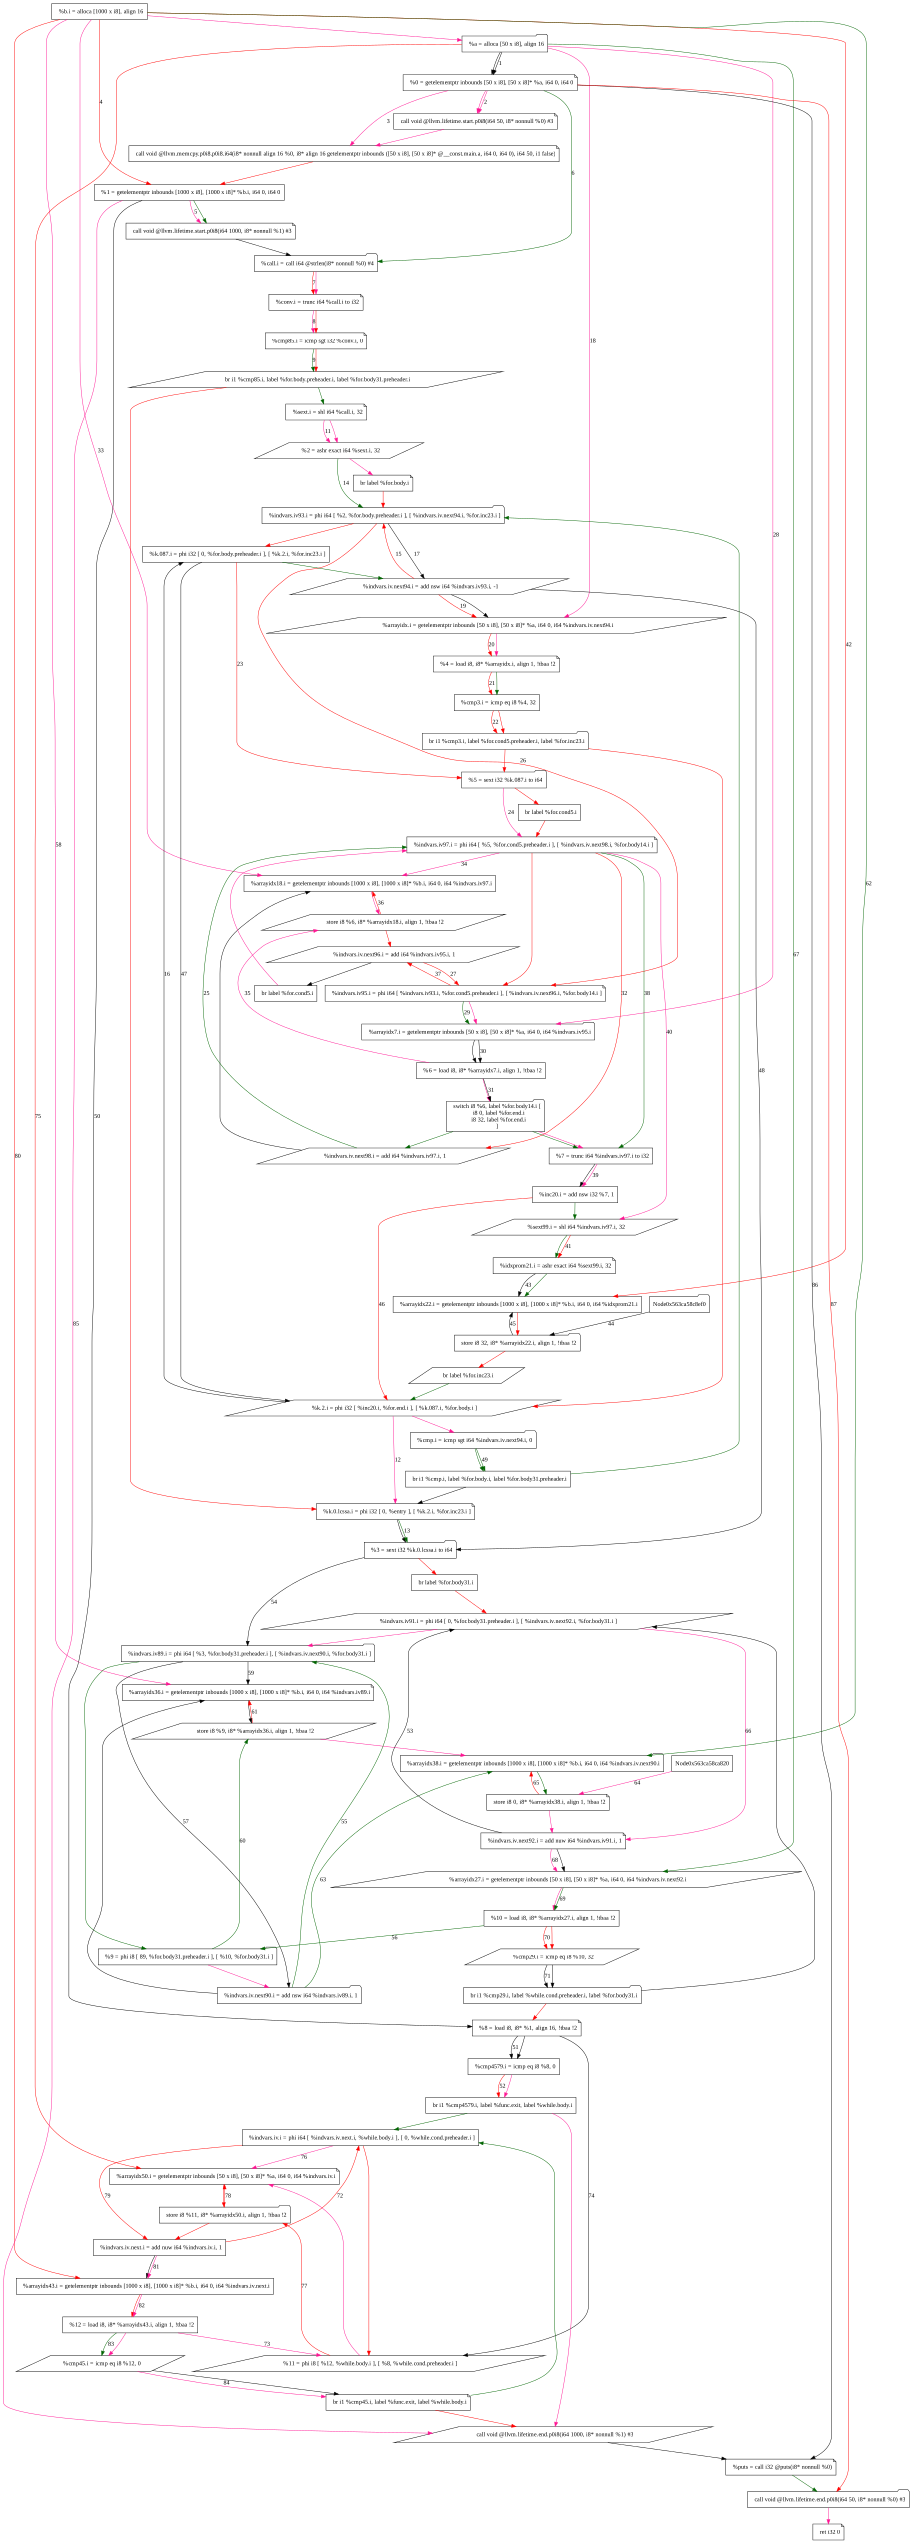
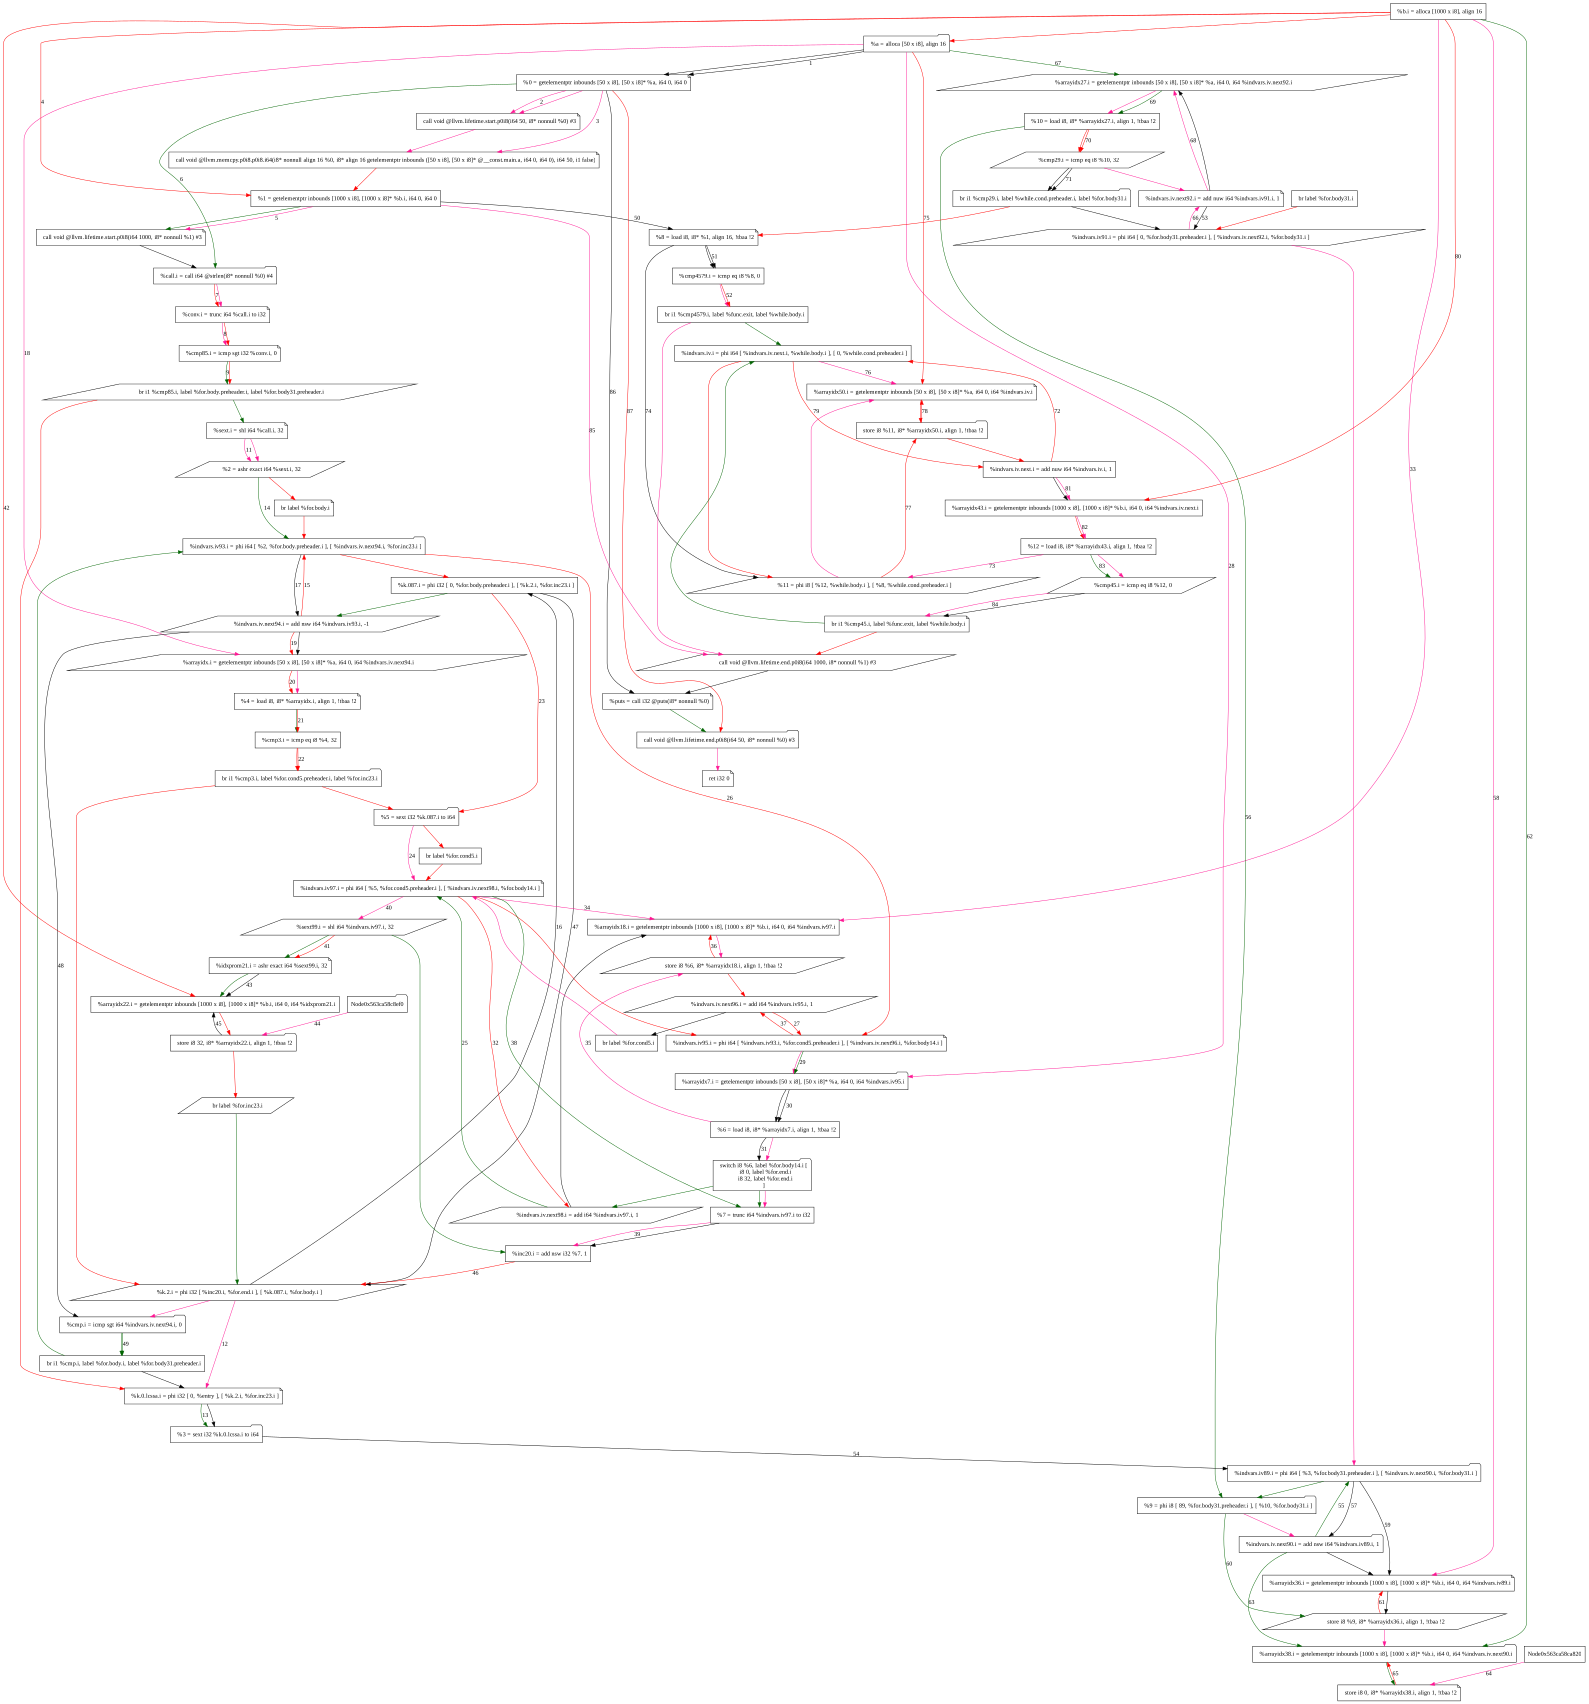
(302, 28) -> (1172, 28)
(359, 466) -> (280, 487)
(760, 1106) -> (58, 921)
(575, 1209) -> (420, 1113)
(602, 1323) -> (307, 1023)
(426, 1565) -> none
(550, 1819) -> (1142, 179)
